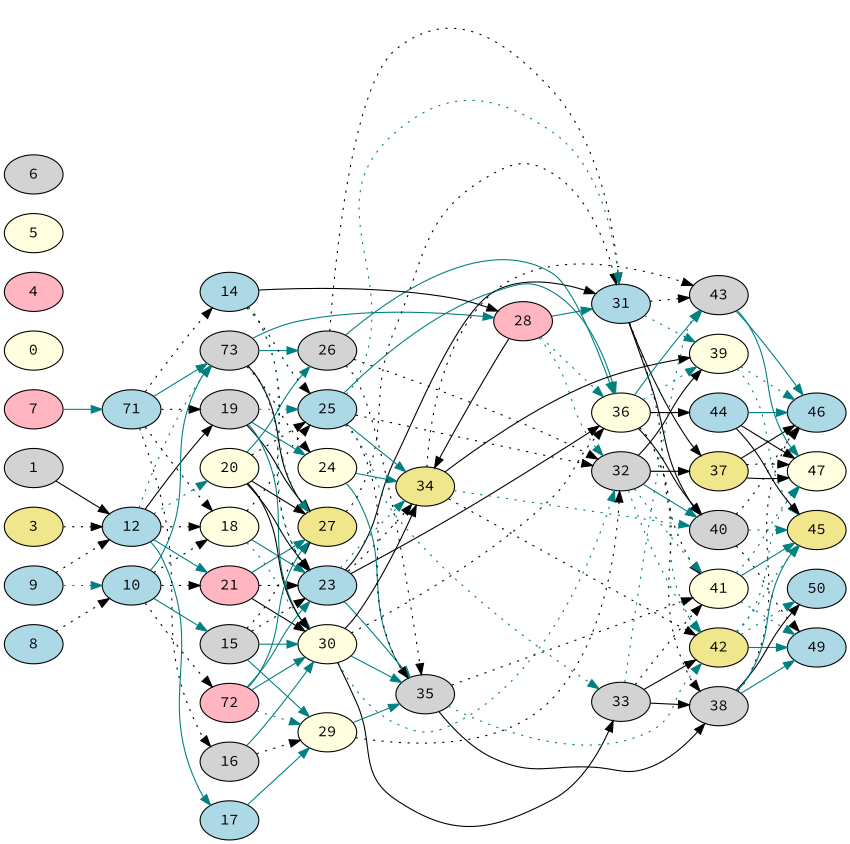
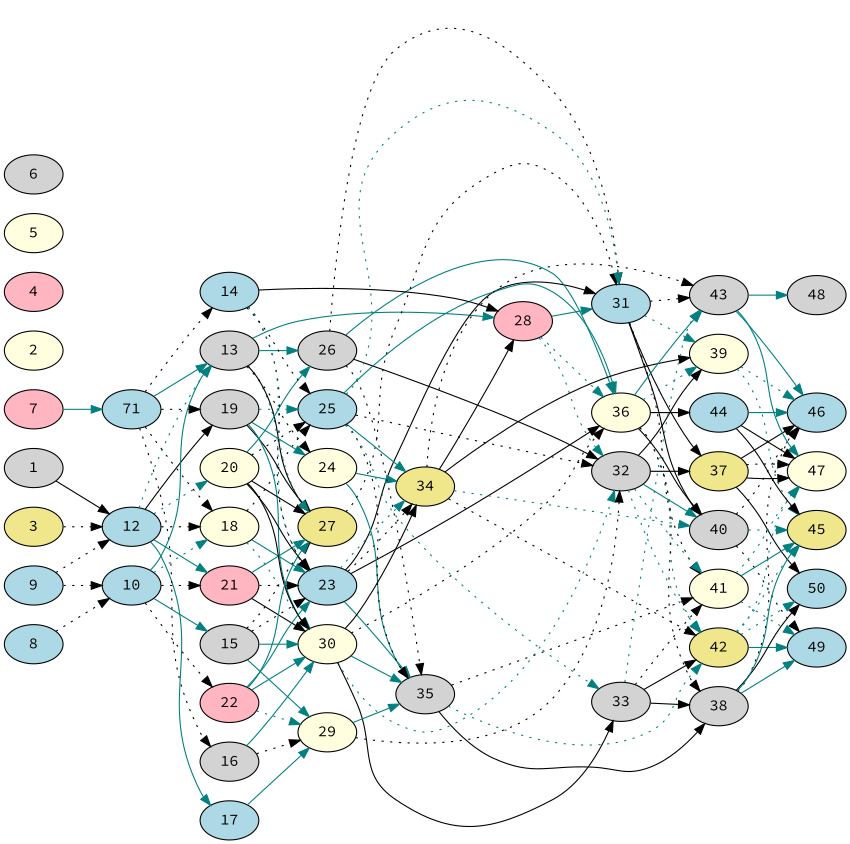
none -> (817, 295)
(34, 351) -> (34, 351)
(229, 351) -> (229, 351)
(475, 395) -> (473, 413)
(478, 405) -> (467, 401)
none -> (760, 517)
(187, 552) -> (187, 552)
(77, 585) -> (77, 585)
(229, 703) -> (229, 703)
